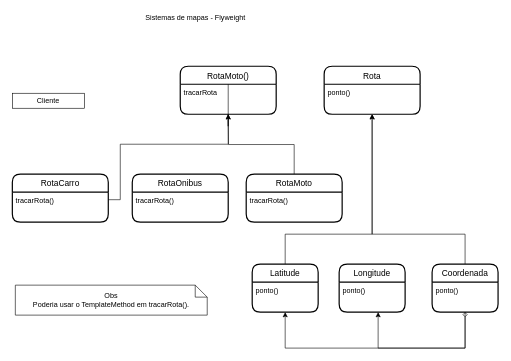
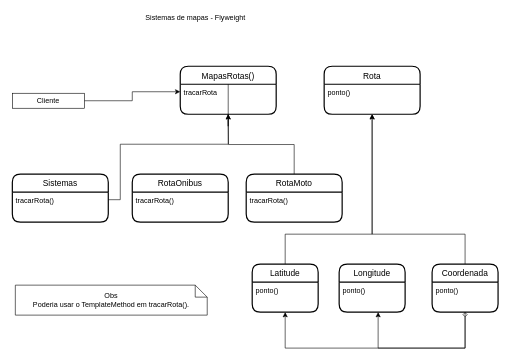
(228, 76) -> (228, 76)
none -> (132, 98)
(60, 184) -> (60, 184)
